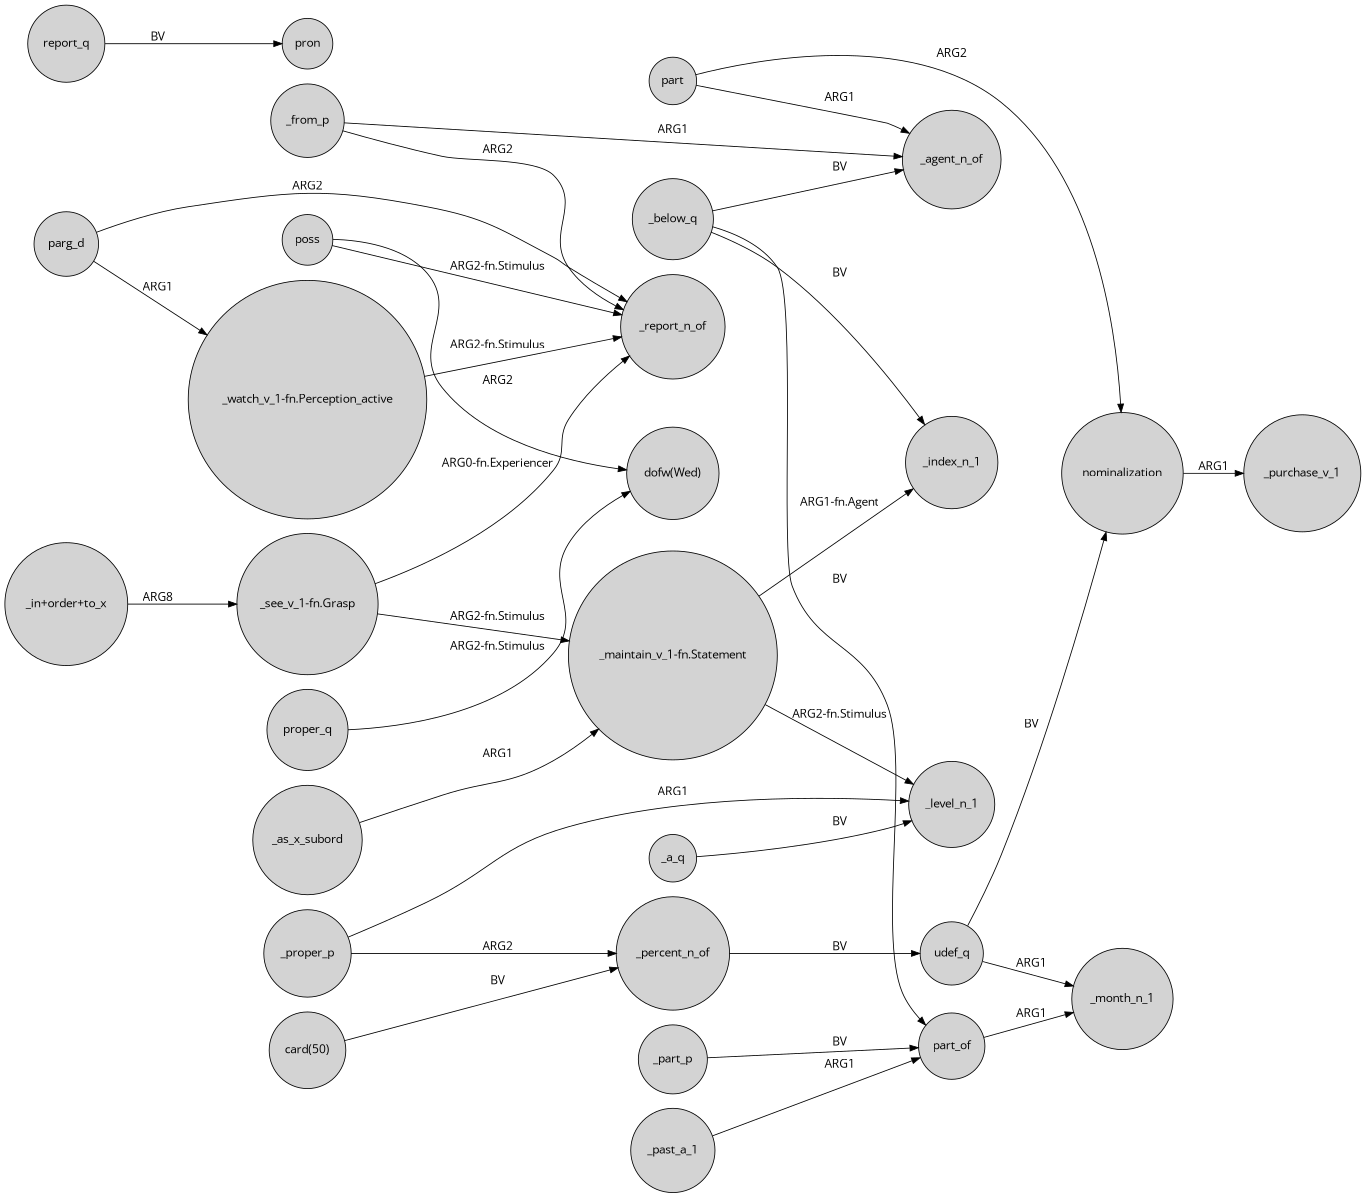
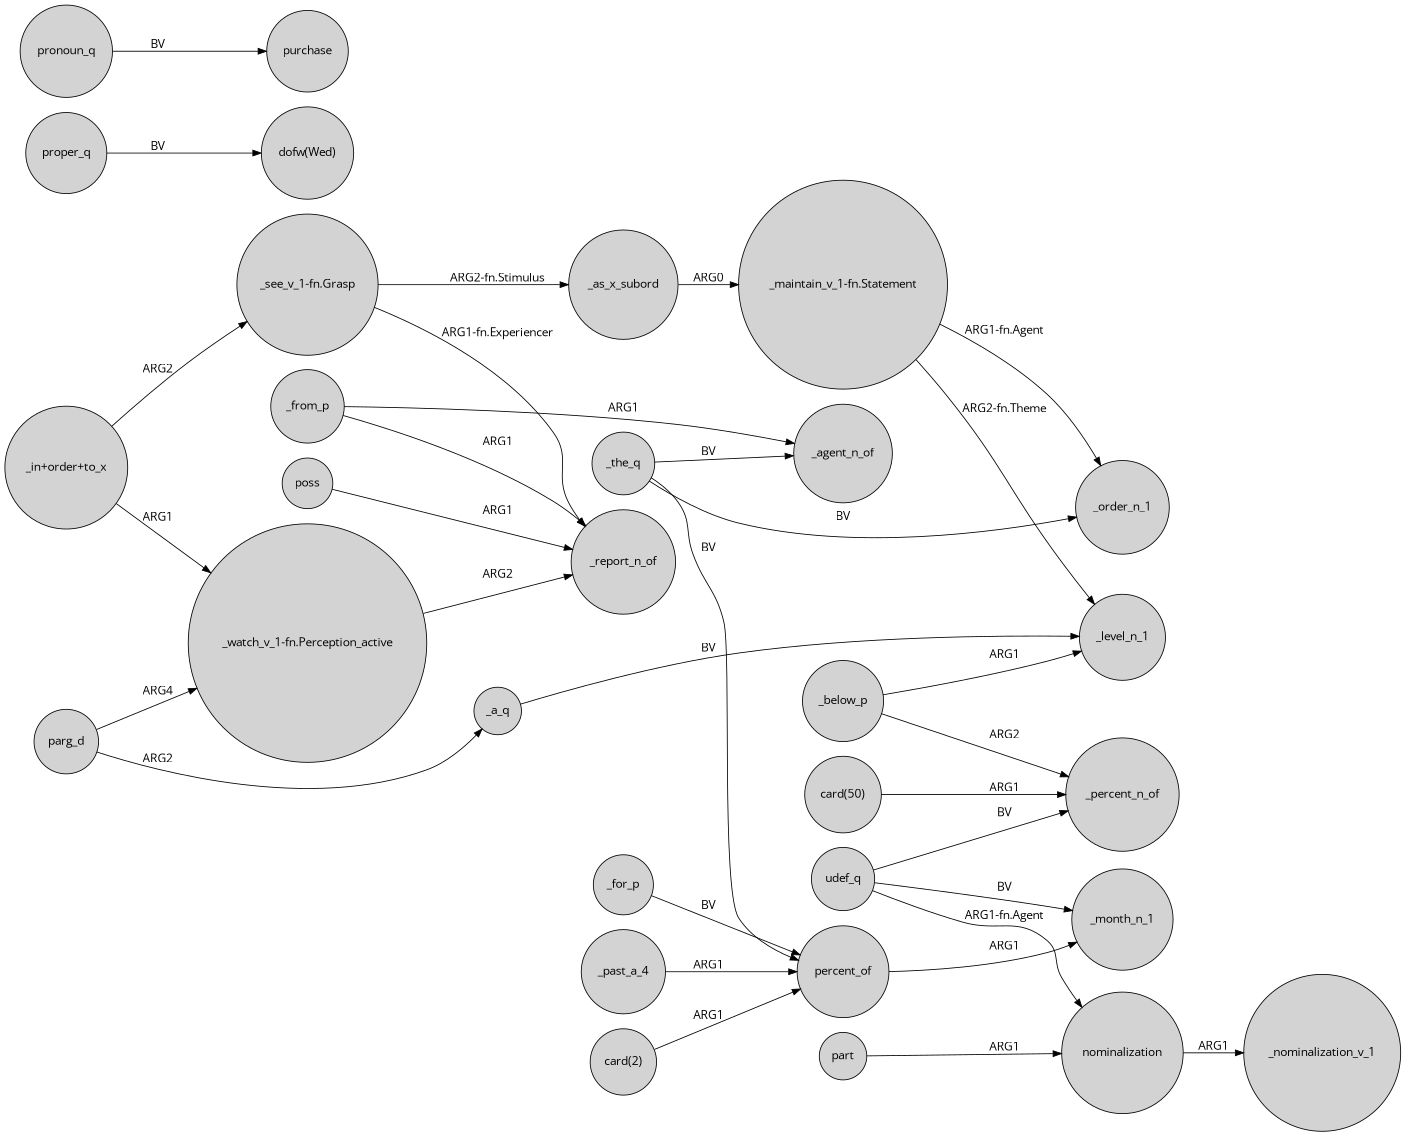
(66, 44) -> (66, 51)
(307, 44) -> (307, 51)
(952, 54) -> (1005, 1047)
(800, 106) -> none
(498, 150) -> (498, 442)
(367, 197) -> (291, 788)
(673, 219) -> (623, 463)
(498, 267) -> (498, 511)
(158, 287) -> (158, 692)
(498, 345) -> (498, 575)
(432, 367) -> none
(952, 463) -> (1122, 507)
(498, 464) -> (498, 333)
(1302, 473) -> (1322, 1053)
none -> (160, 536)
(158, 598) -> (158, 370)
(469, 627) -> (469, 285)
(498, 647) -> (158, 147)
(840, 715) -> (1005, 409)
(1031, 725) -> (1005, 916)
(498, 754) -> (708, 278)
(307, 953) -> (843, 701)
(820, 953) -> (967, 842)
(1031, 964) -> (1005, 888)
(498, 981) -> (1005, 788)
(952, 1046) -> (843, 972)
(673, 1059) -> (623, 885)
none -> (623, 1062)
(673, 1150) -> (623, 972)
